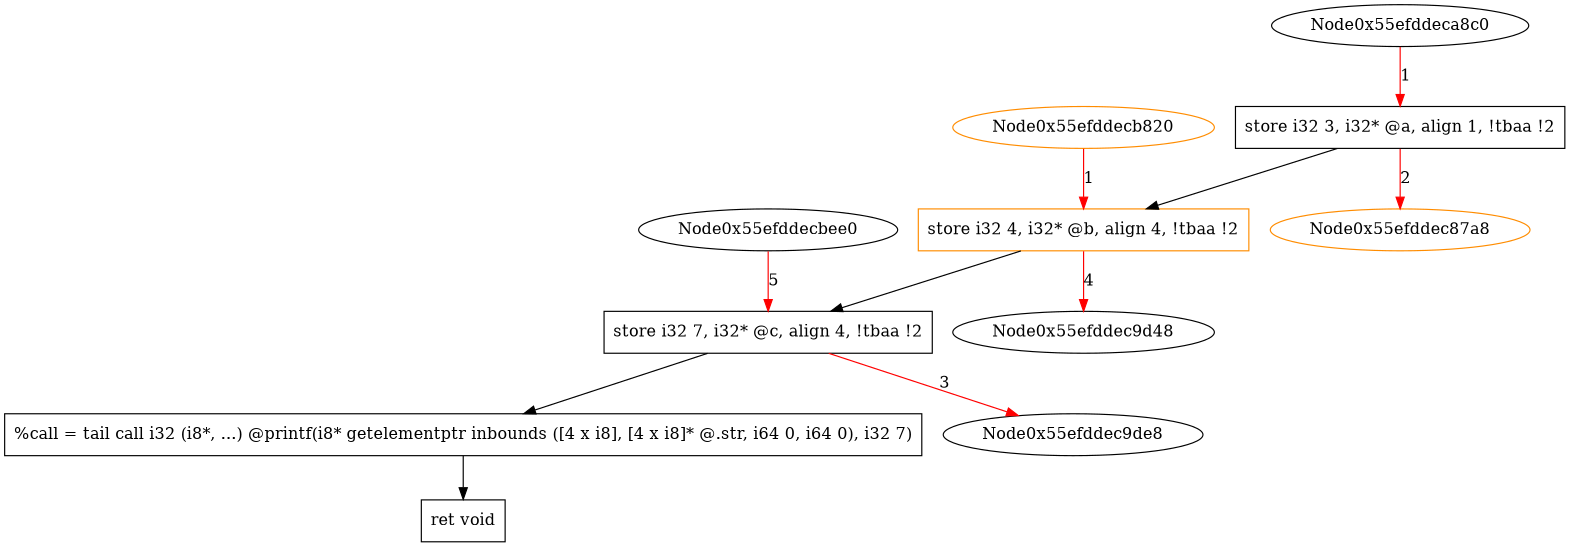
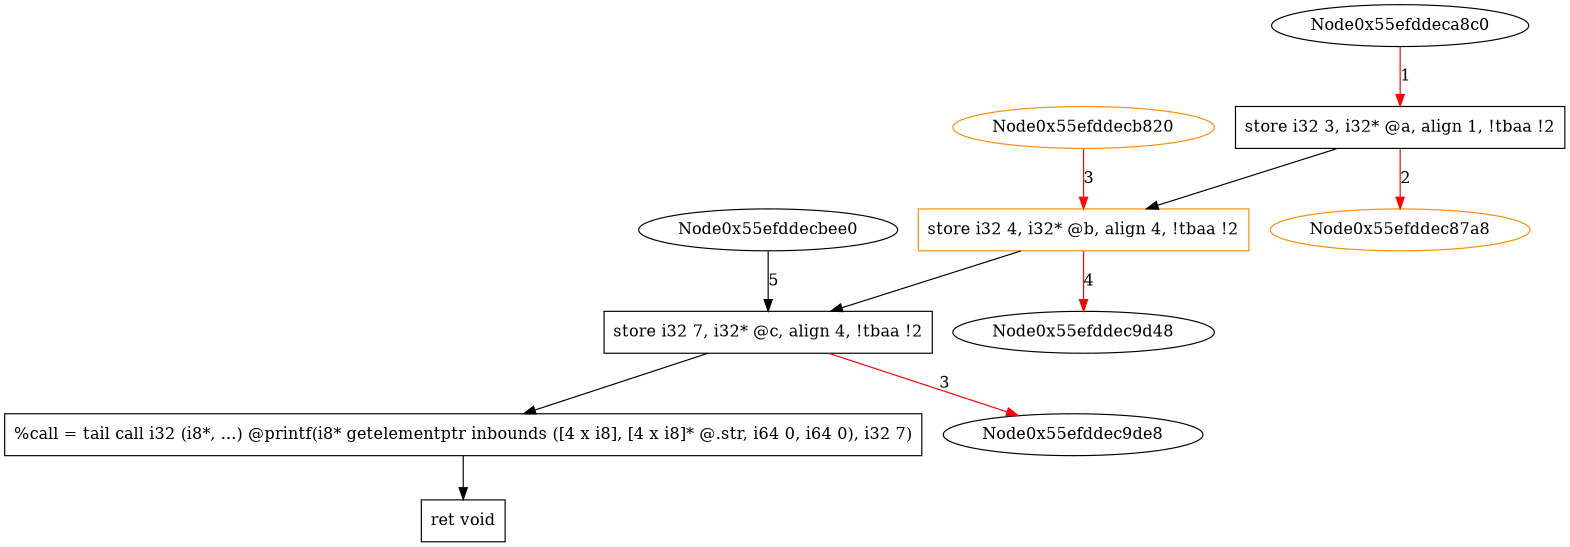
(1089, 179) -> (1089, 179)
(768, 275) -> (768, 275)
